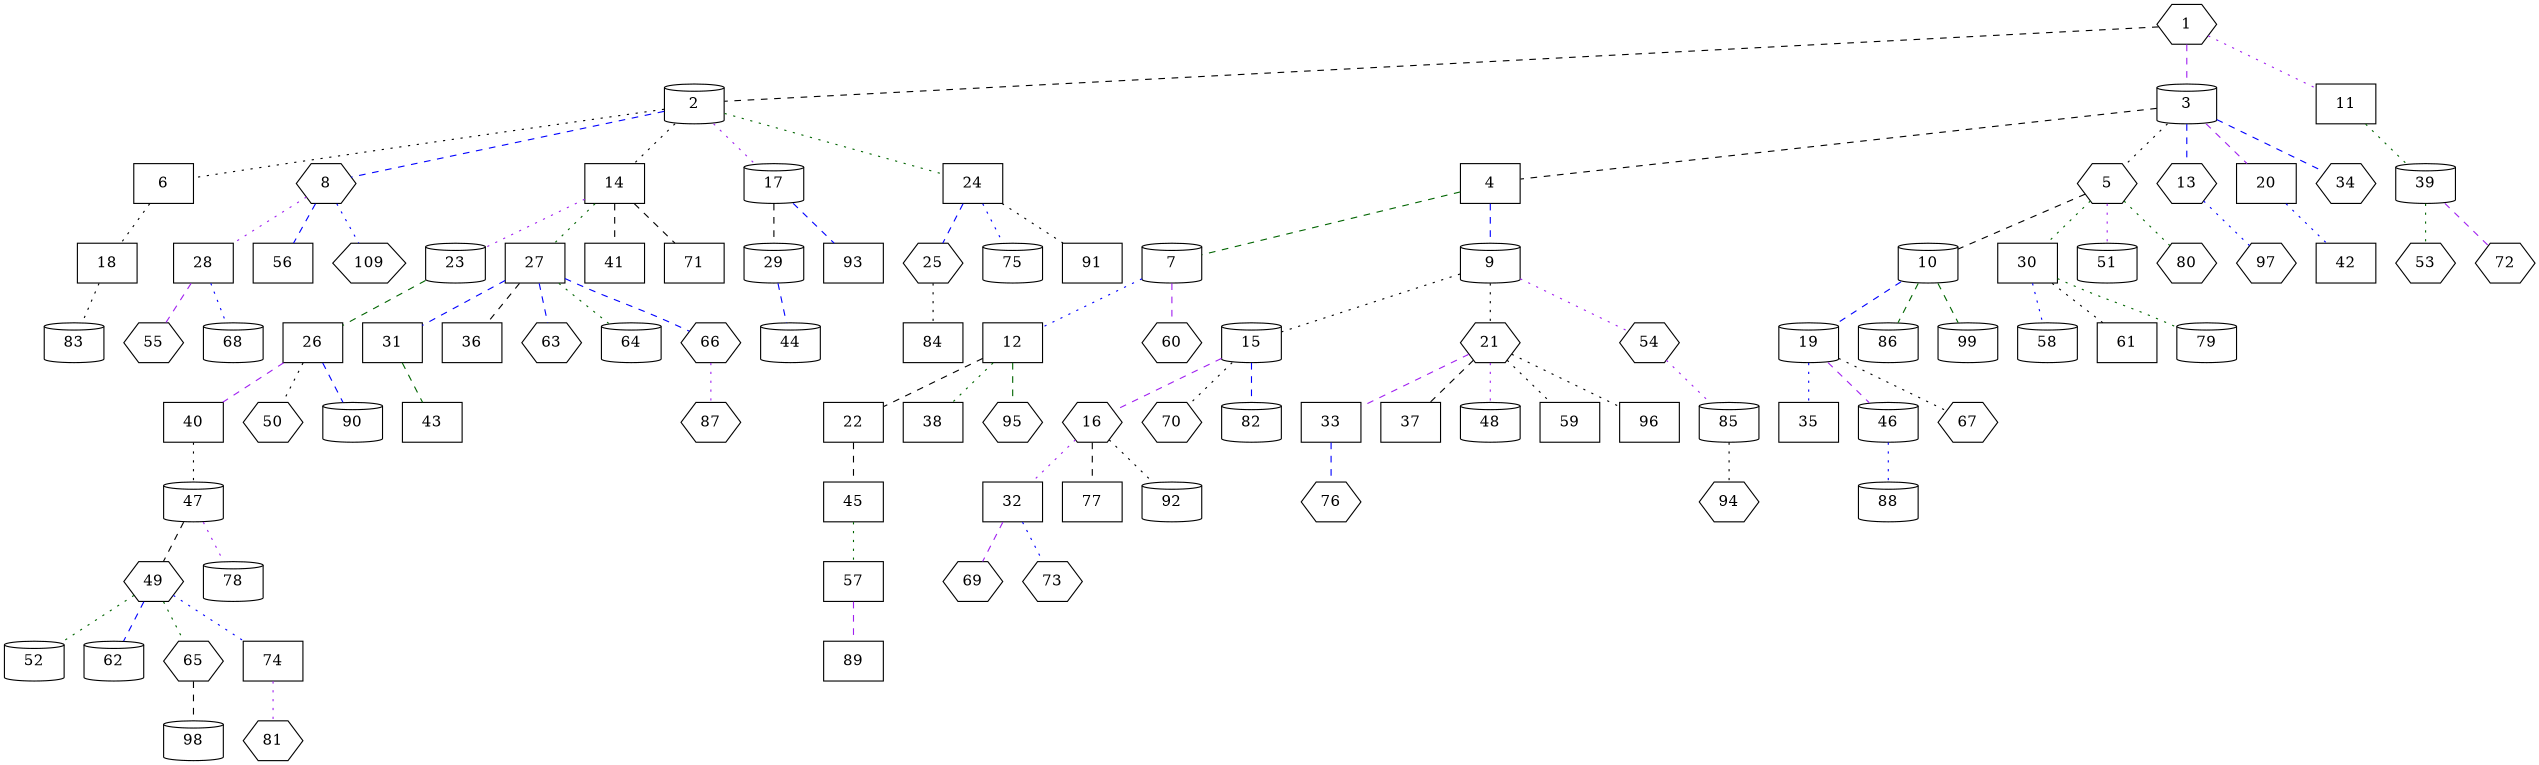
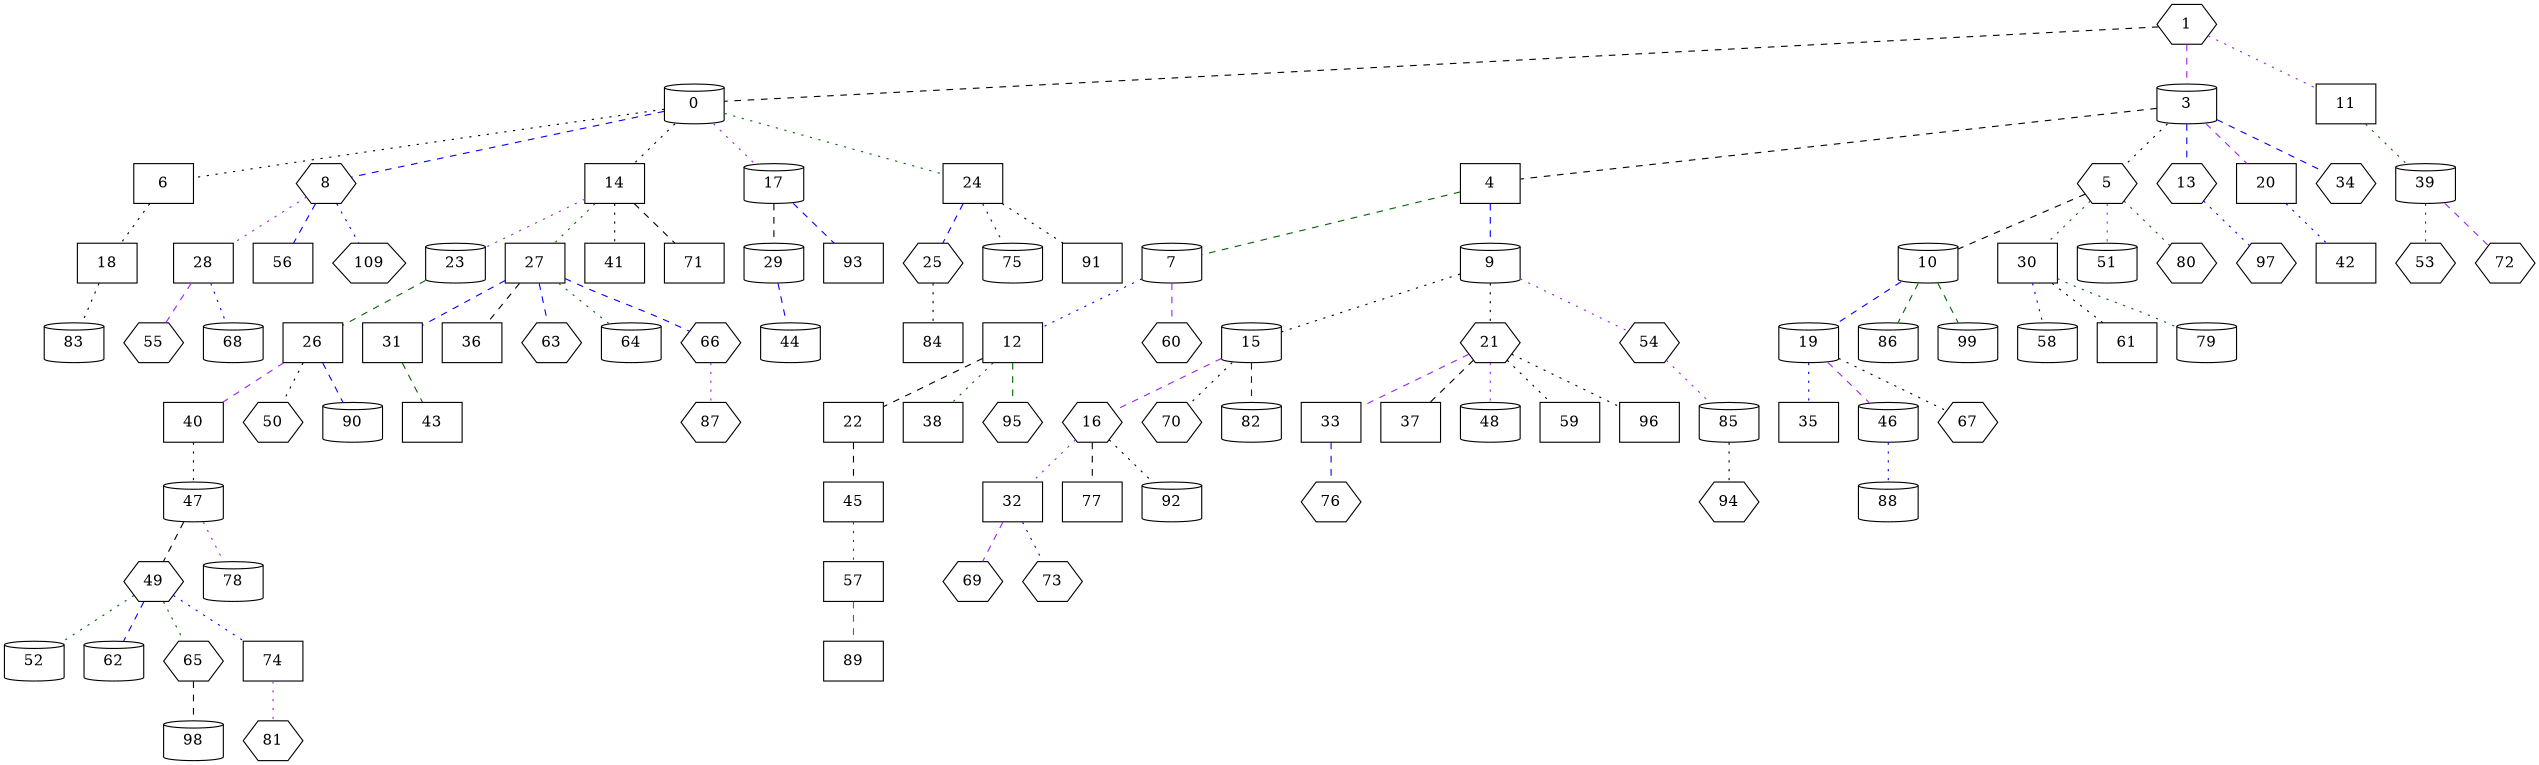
(694, 104) -> (694, 104)
(615, 223) -> (615, 223)
